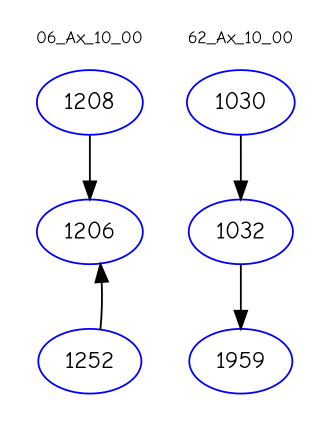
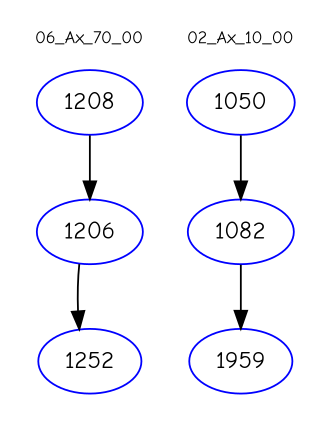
(90, 39) -> (90, 39)
(241, 39) -> (241, 39)
(241, 102) -> (241, 102)
(241, 232) -> (241, 232)
(102, 306) -> (78, 288)
